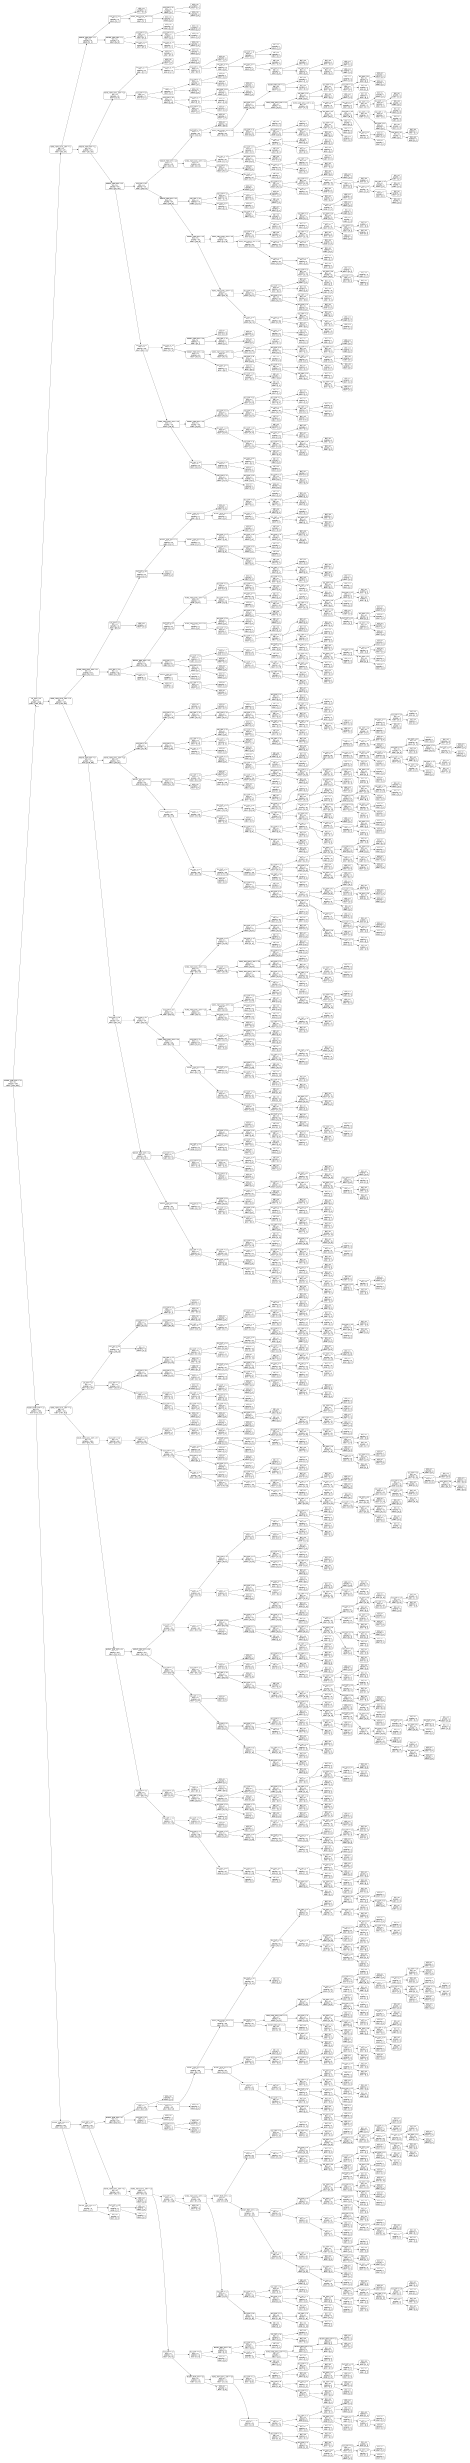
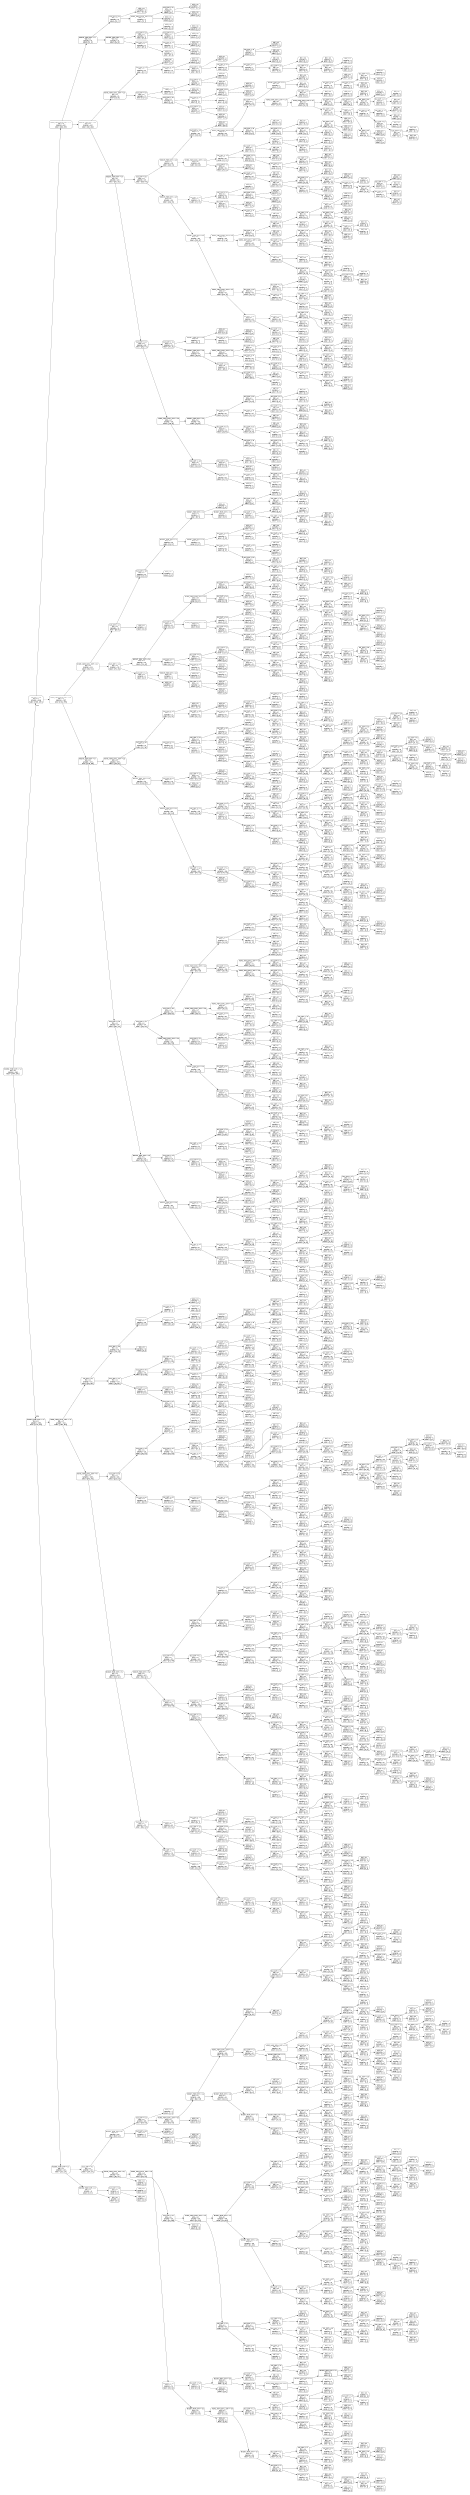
(181, 1451) -> (128, 1488)
